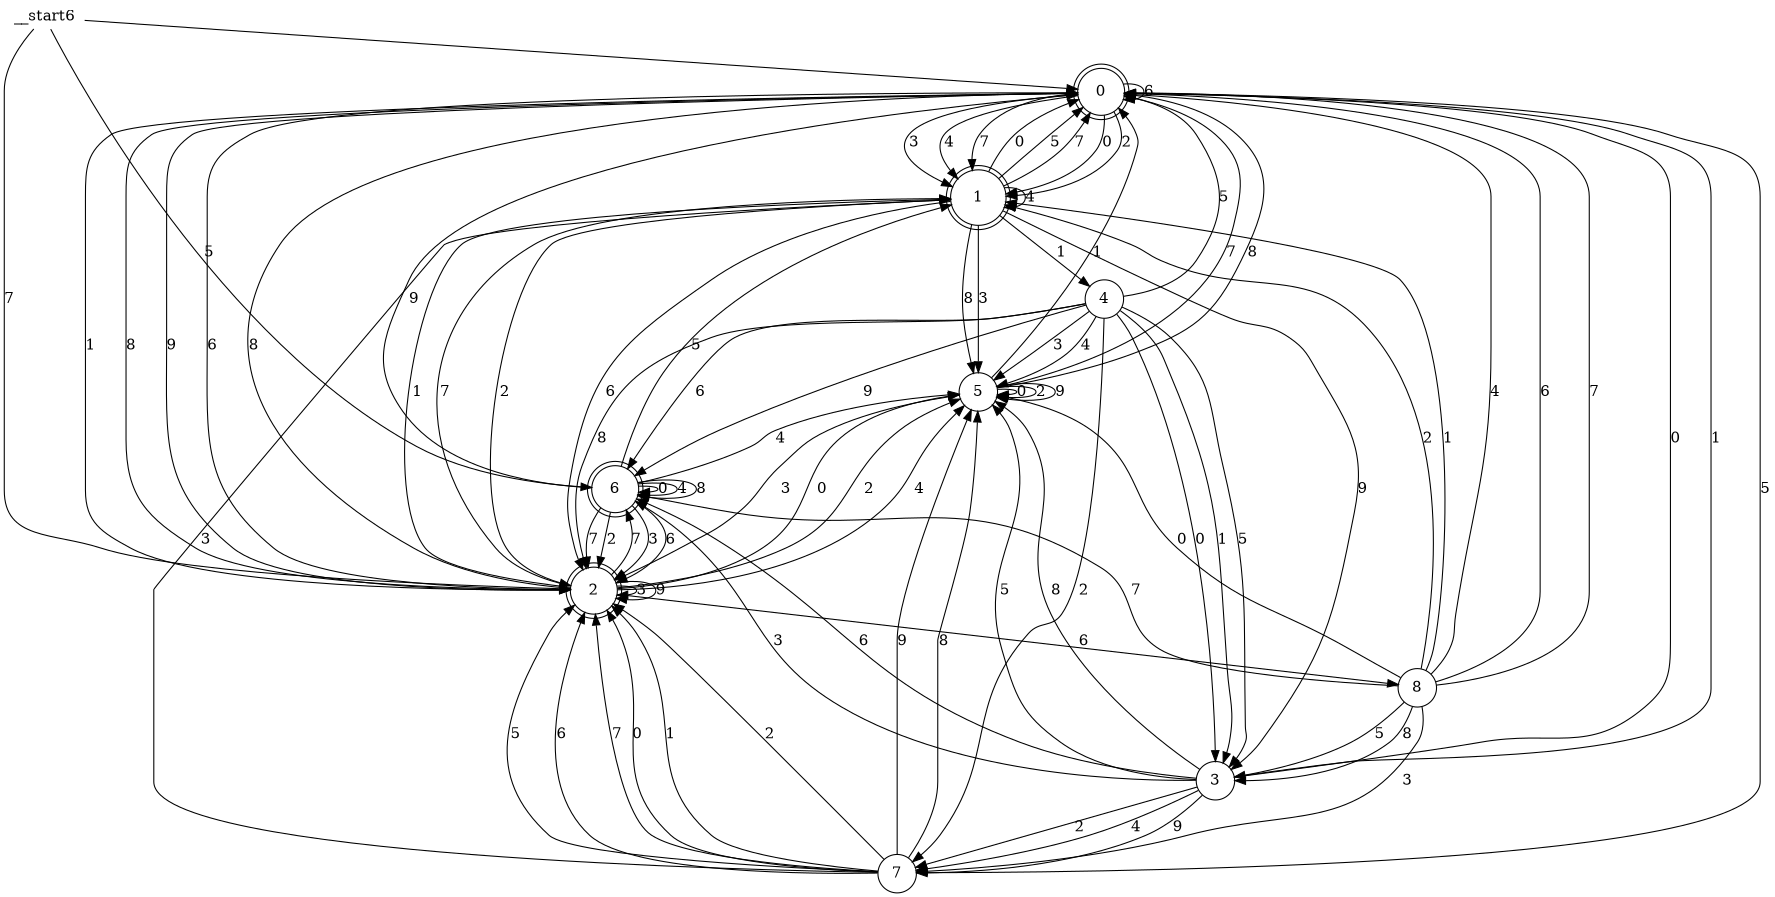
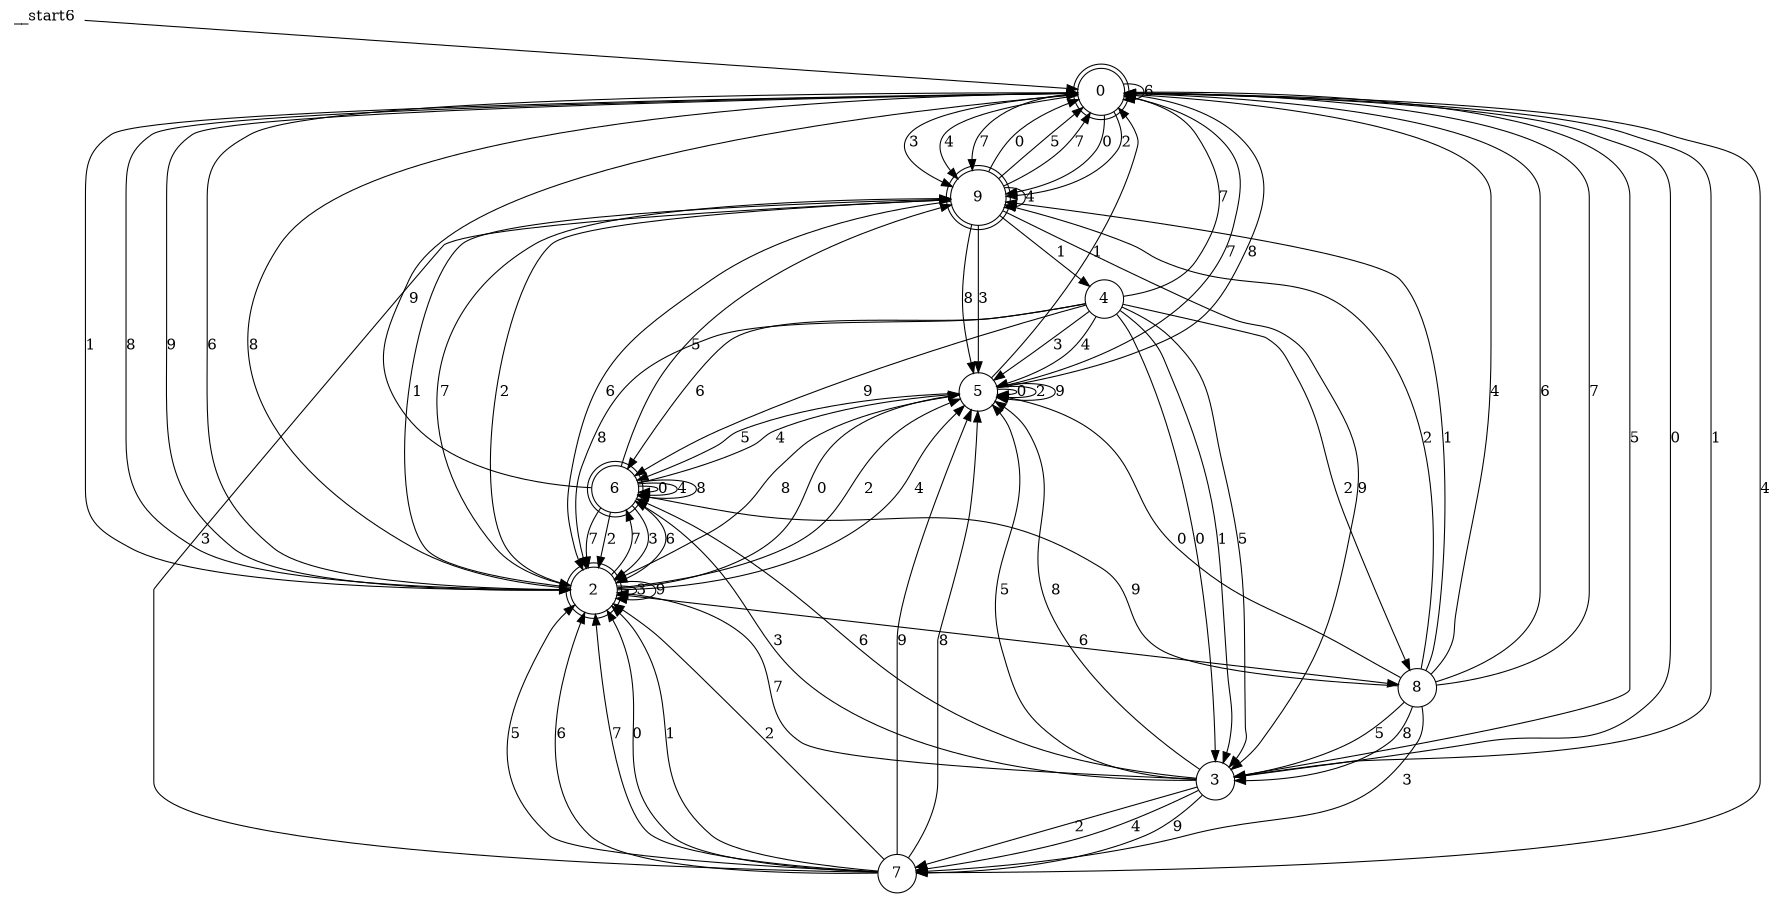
(978, 198) -> (978, 198)
(1224, 198) -> (1224, 198)
(263, 326) -> (797, 413)
none -> (1630, 372)
(786, 489) -> (786, 489)
(1765, 489) -> (1765, 489)
(37, 533) -> (873, 758)
(1136, 591) -> (1136, 591)
(1064, 609) -> (1318, 426)
